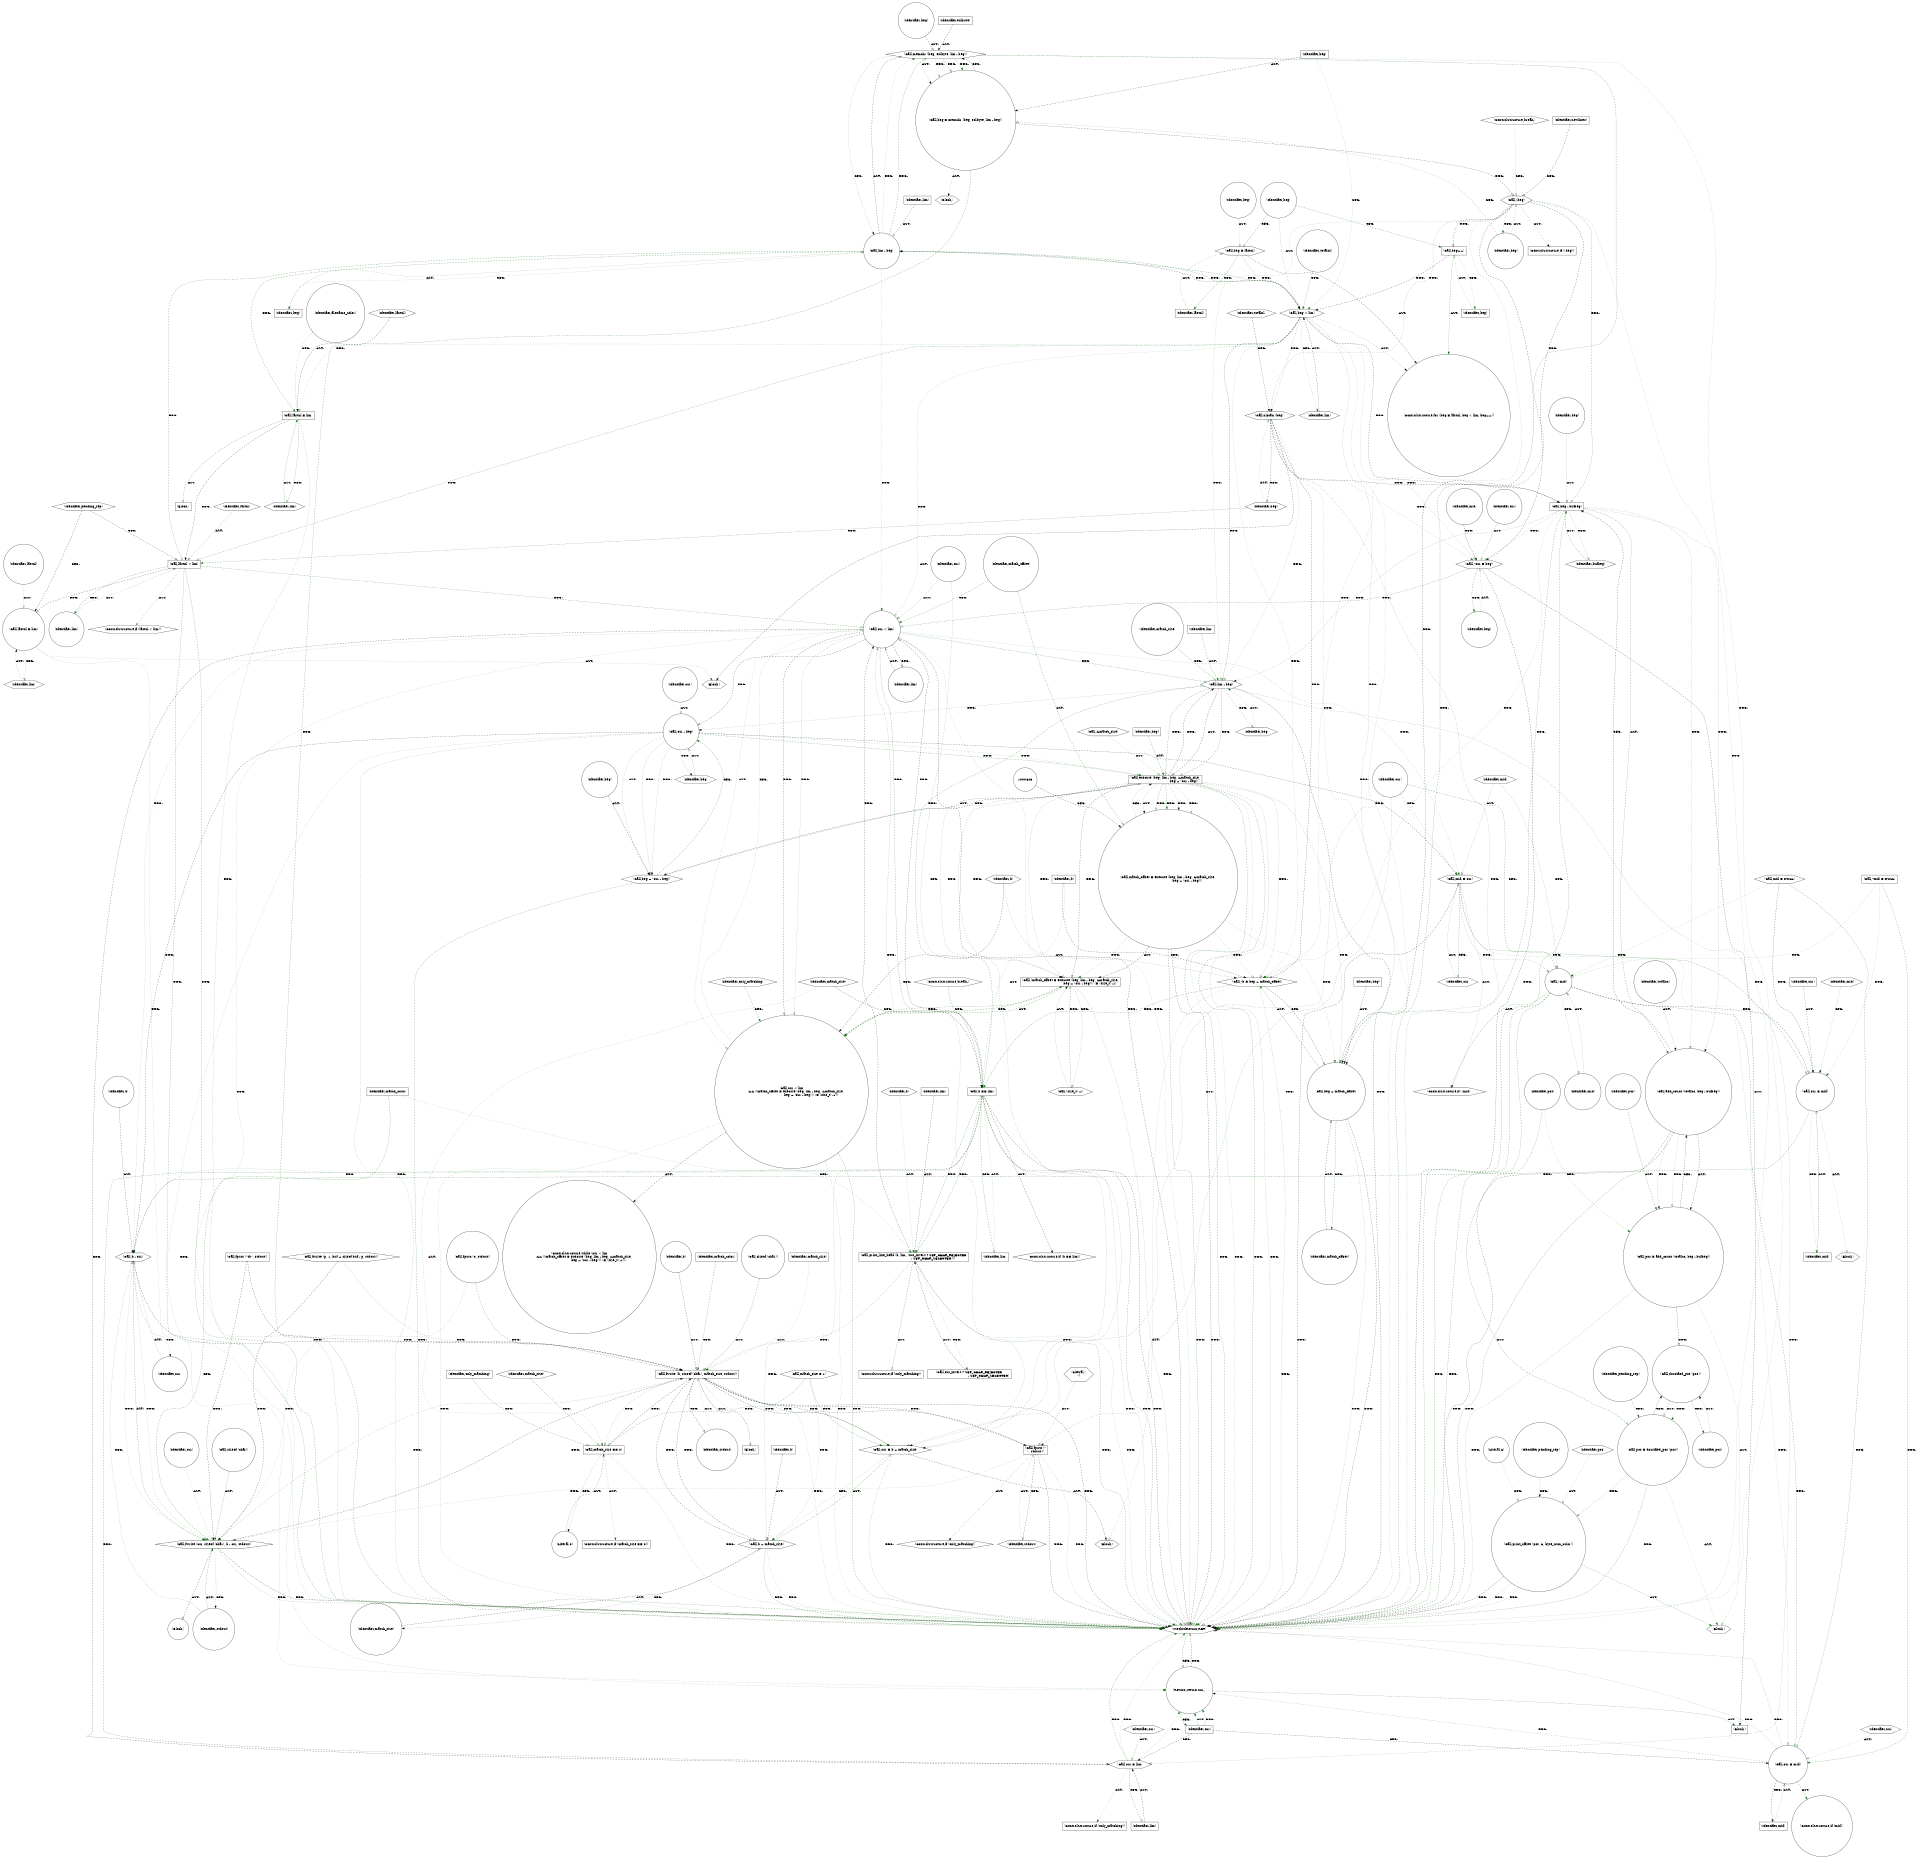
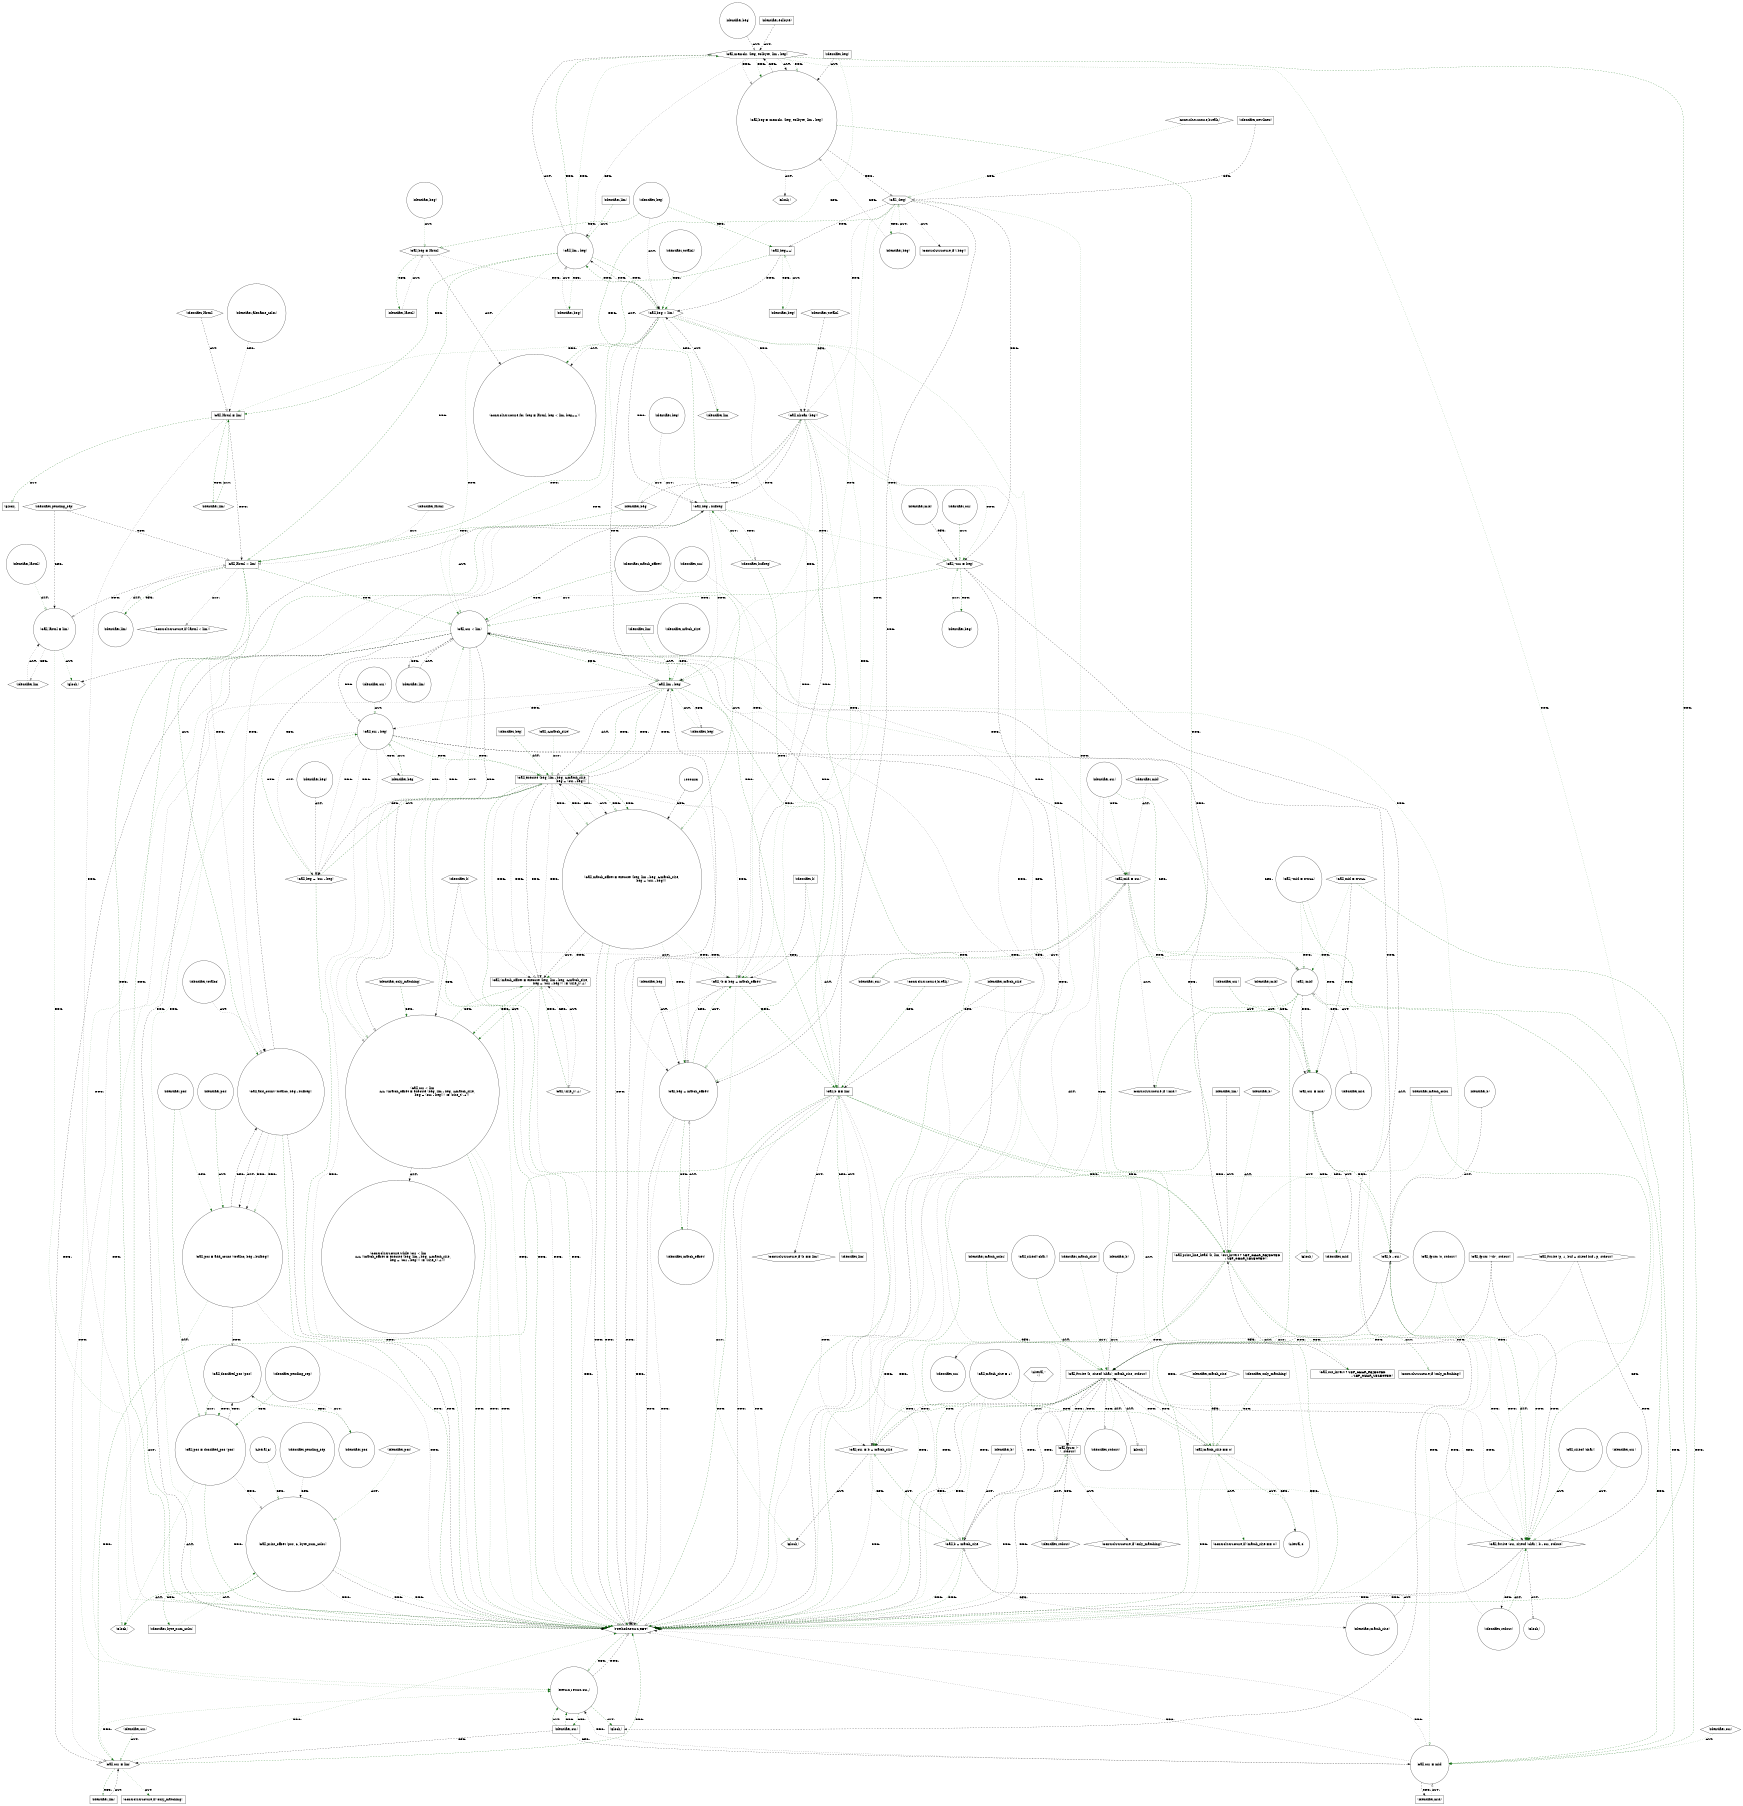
(1528, 849) -> (832, 829)
(1880, 879) -> (1299, 879)
(809, 1374) -> (995, 1374)
(586, 1495) -> (1267, 1491)
none -> (172, 1629)
(1822, 1826) -> none
